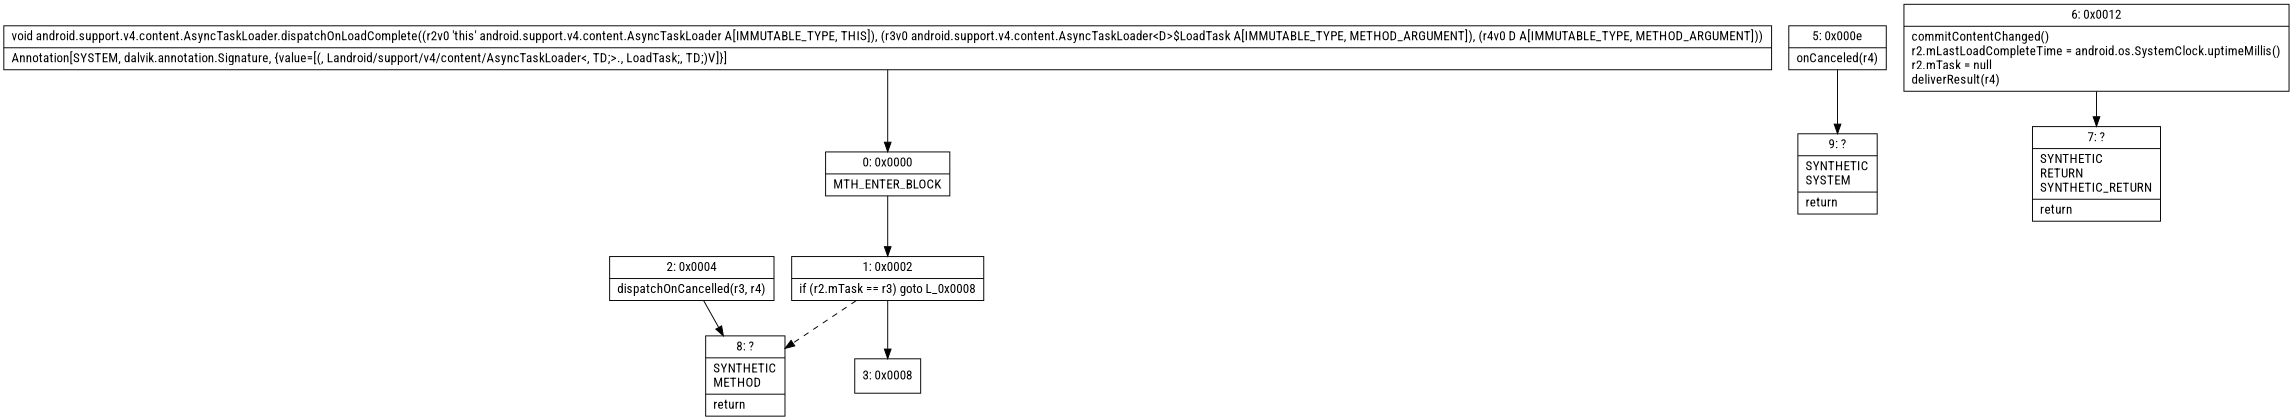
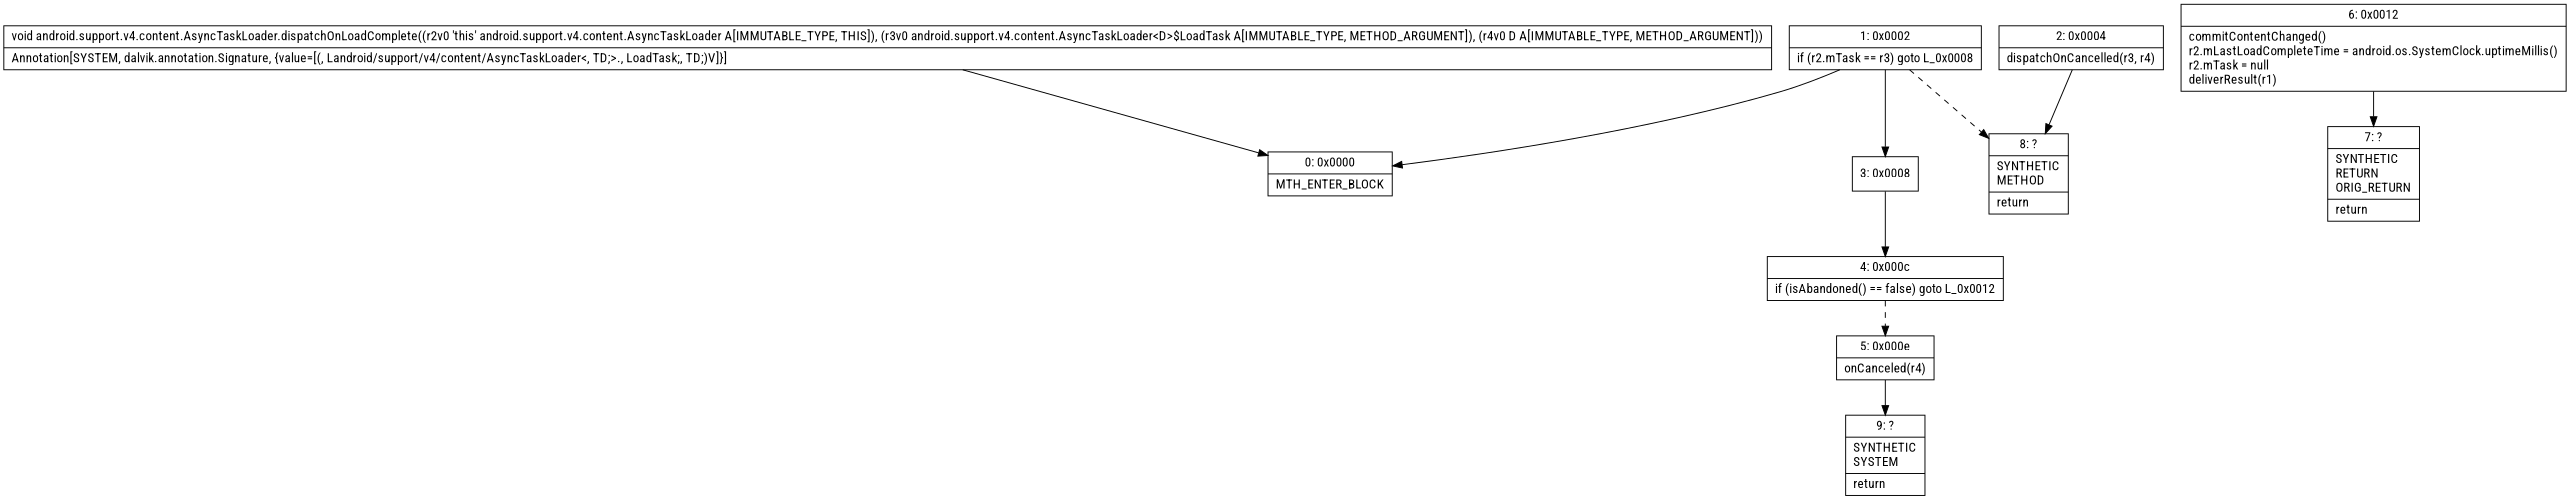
(1956, 80) -> (2233, 80)
(2096, 188) -> (2374, 188)
(888, 221) -> (1624, 129)
none -> (1885, 279)
